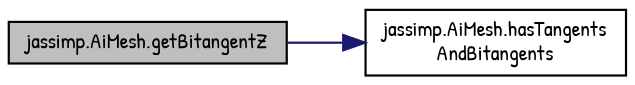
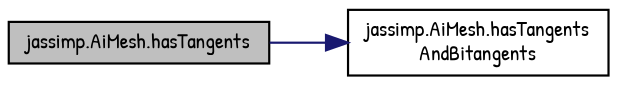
(148, 43) -> (139, 43)
